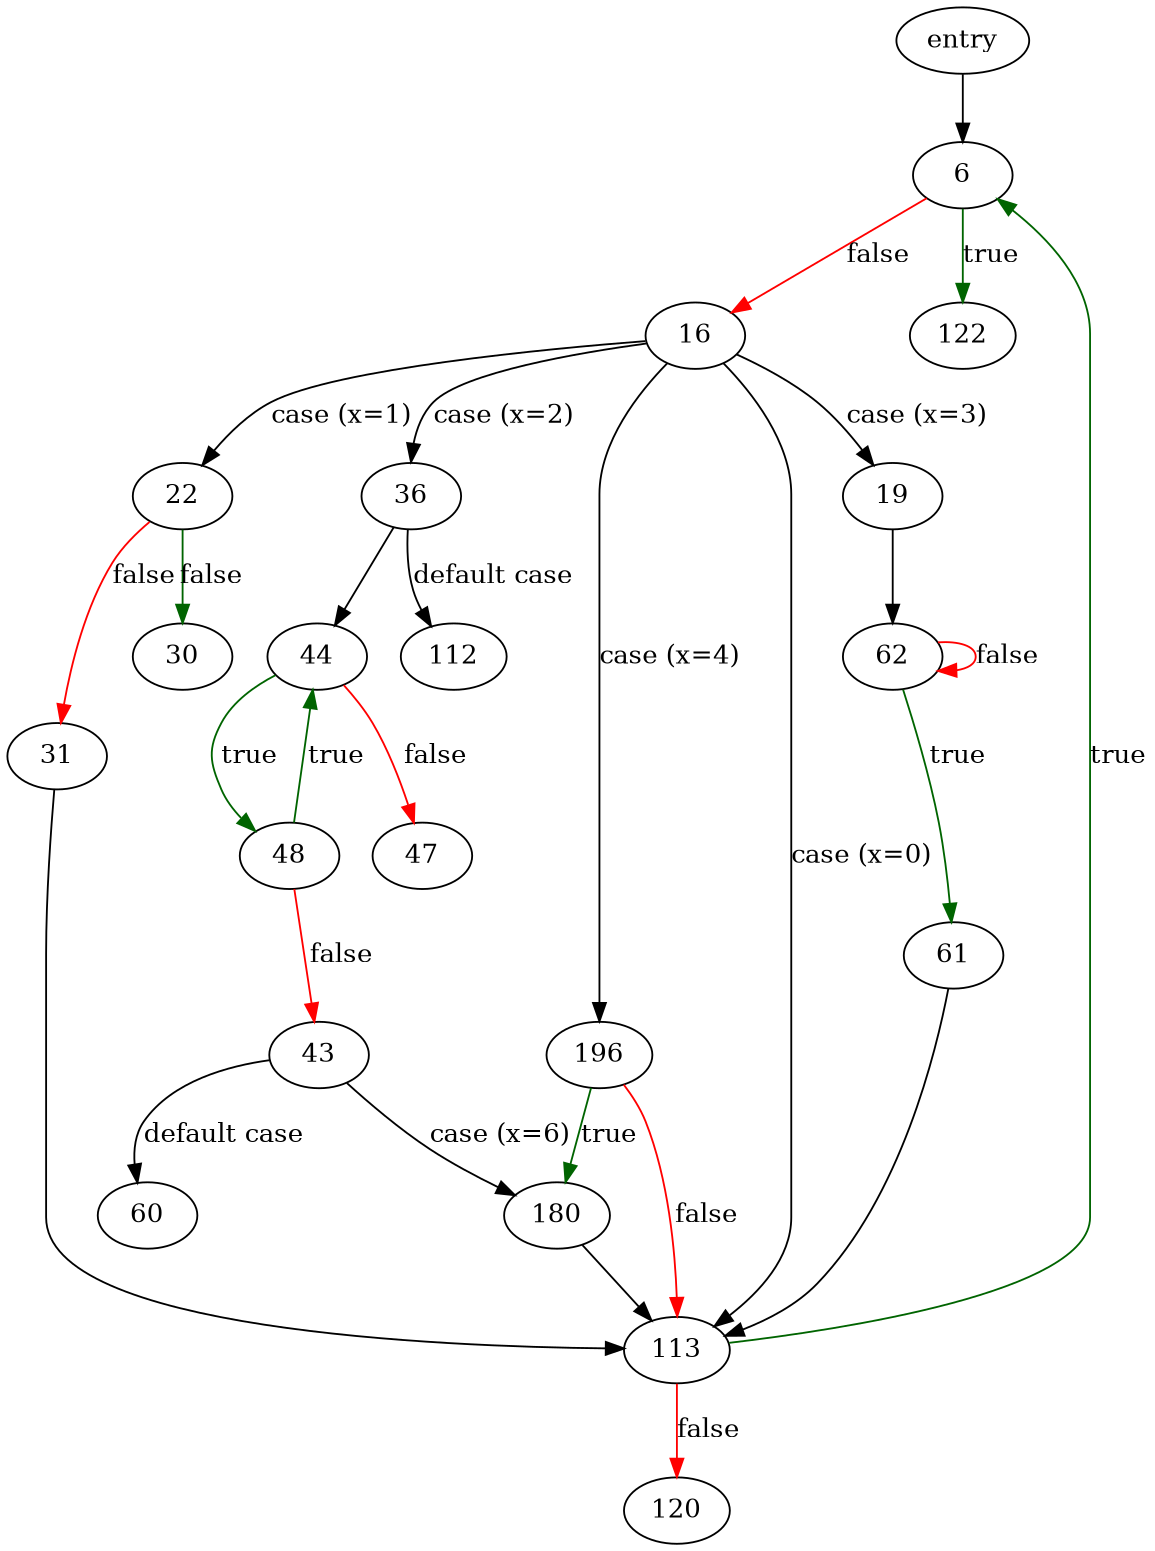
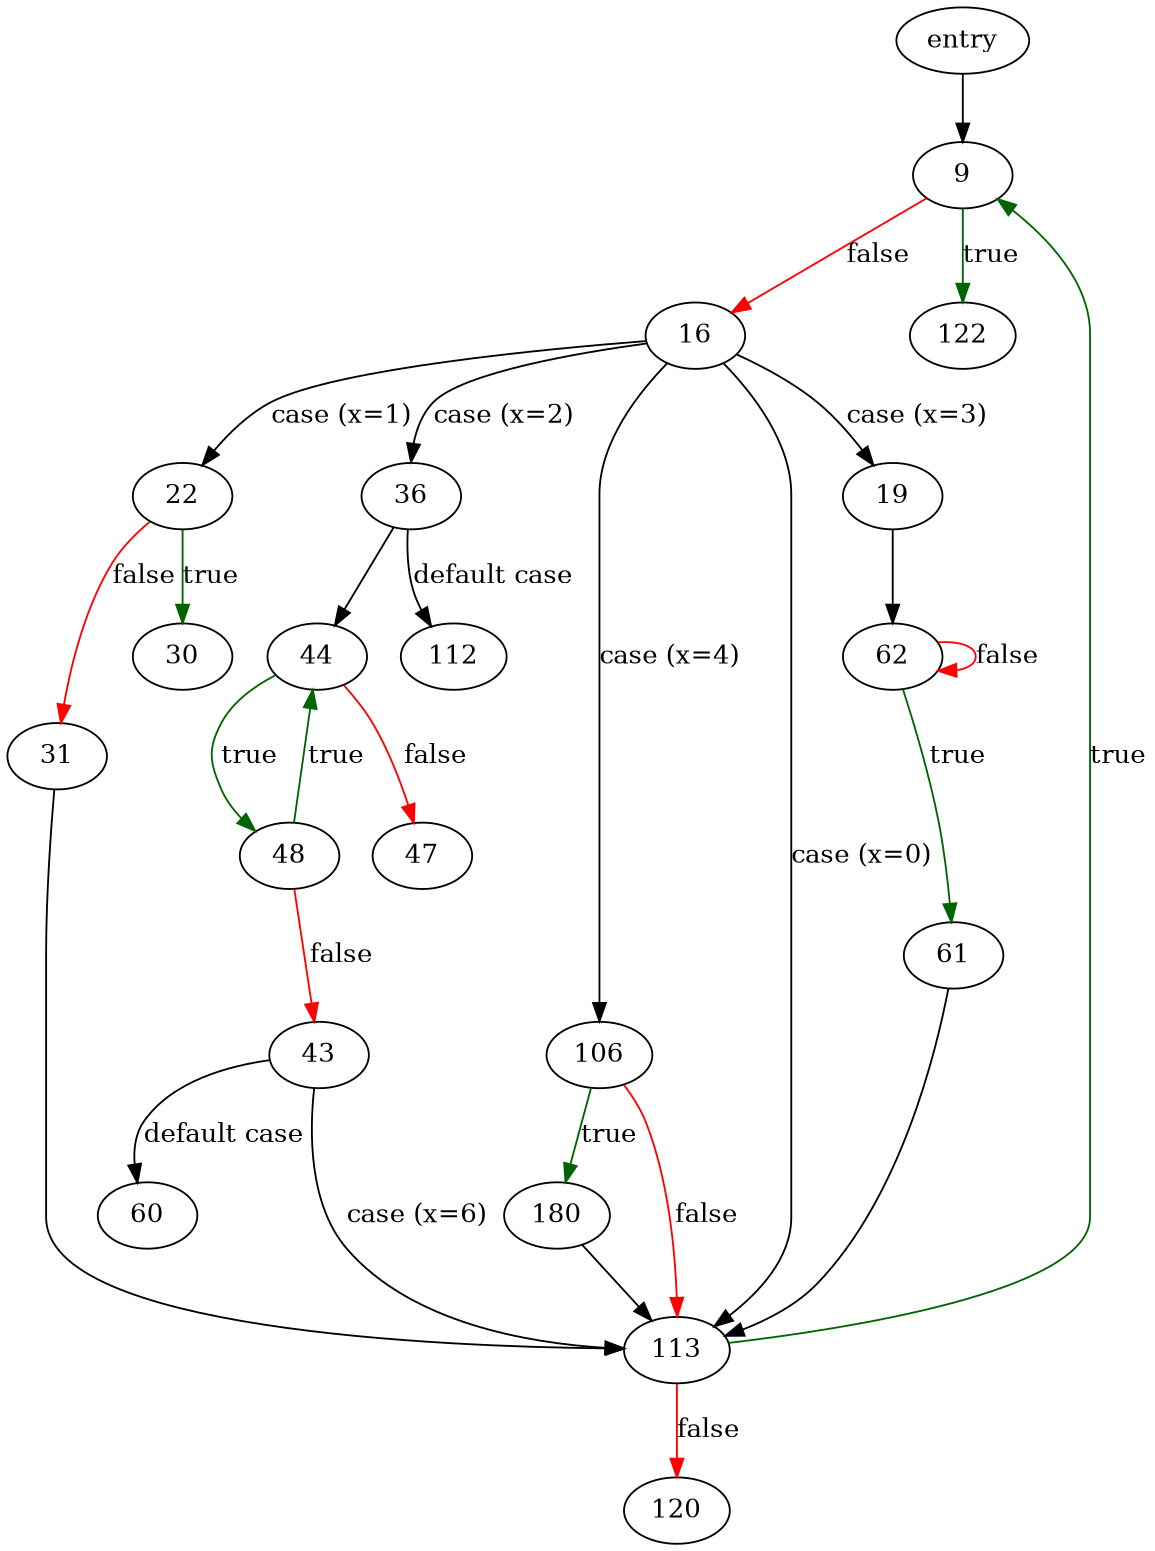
(963, 175) -> (963, 175)
(211, 576) -> (211, 576)
(599, 1055) -> (599, 1055)
(418, 1141) -> (390, 1286)
